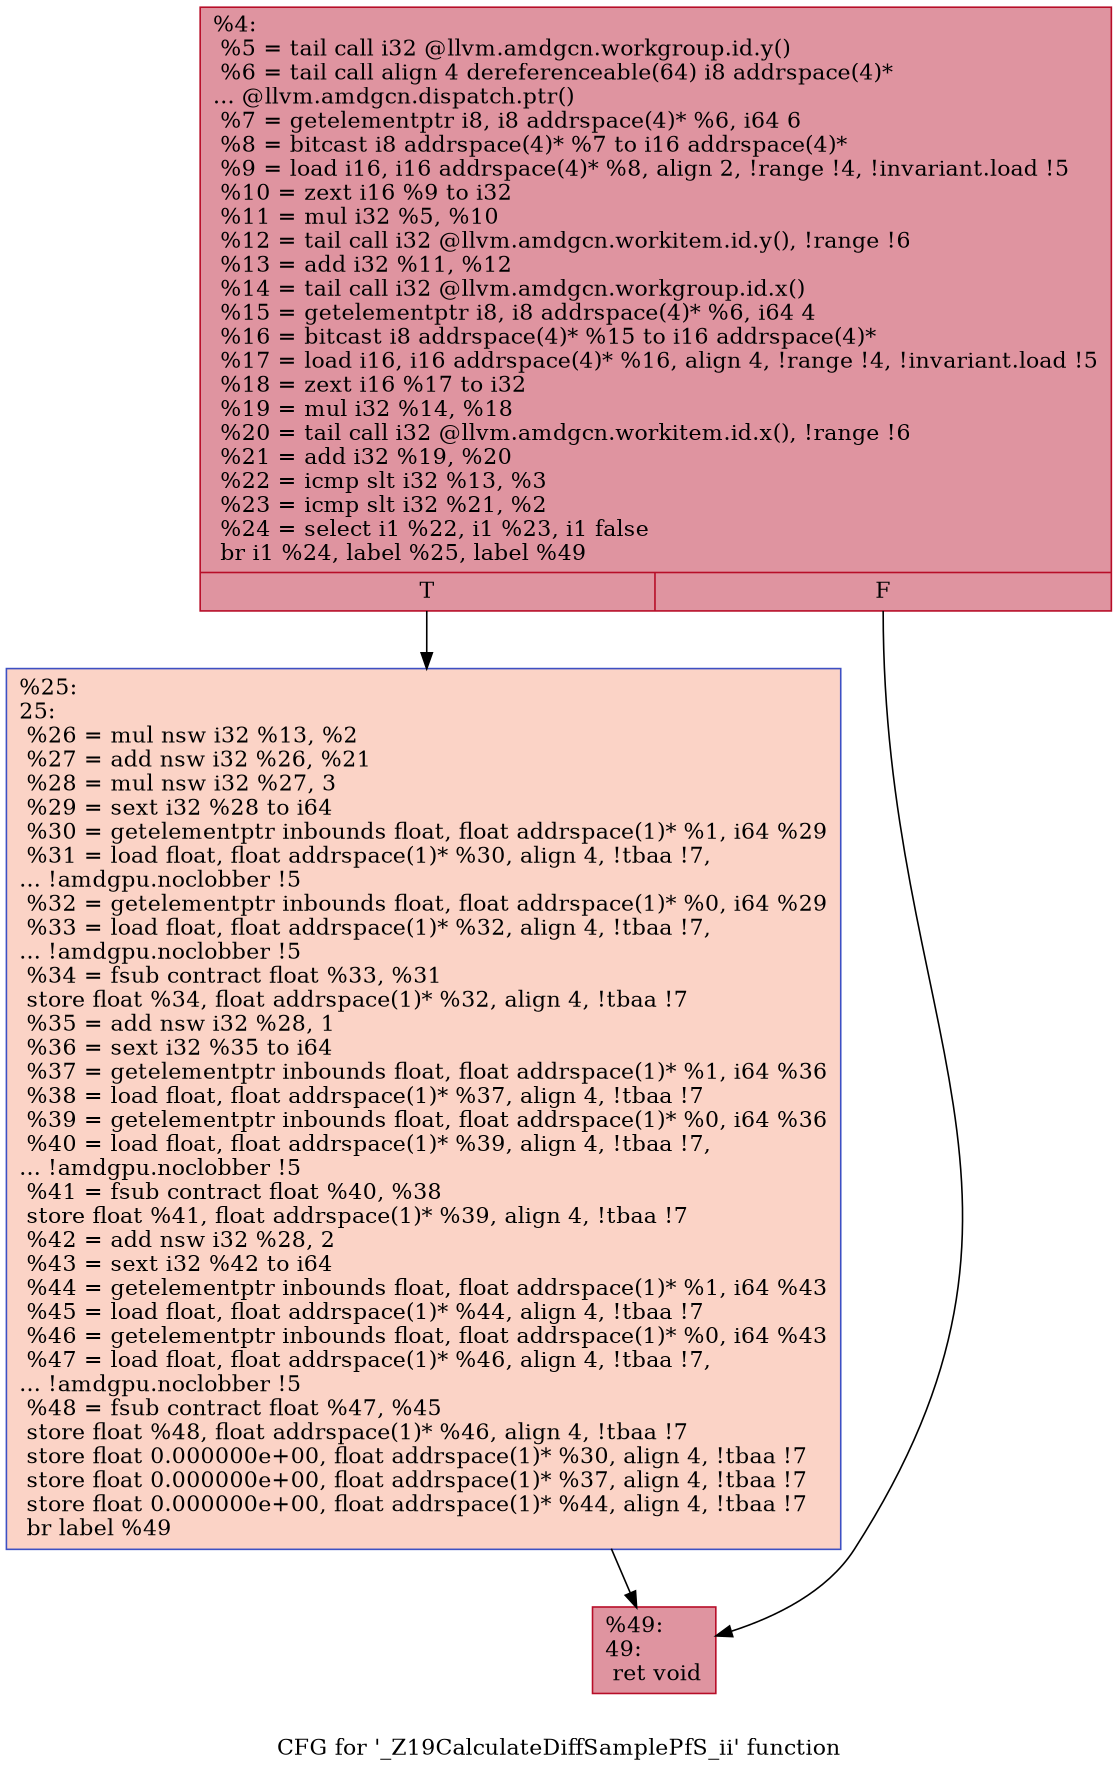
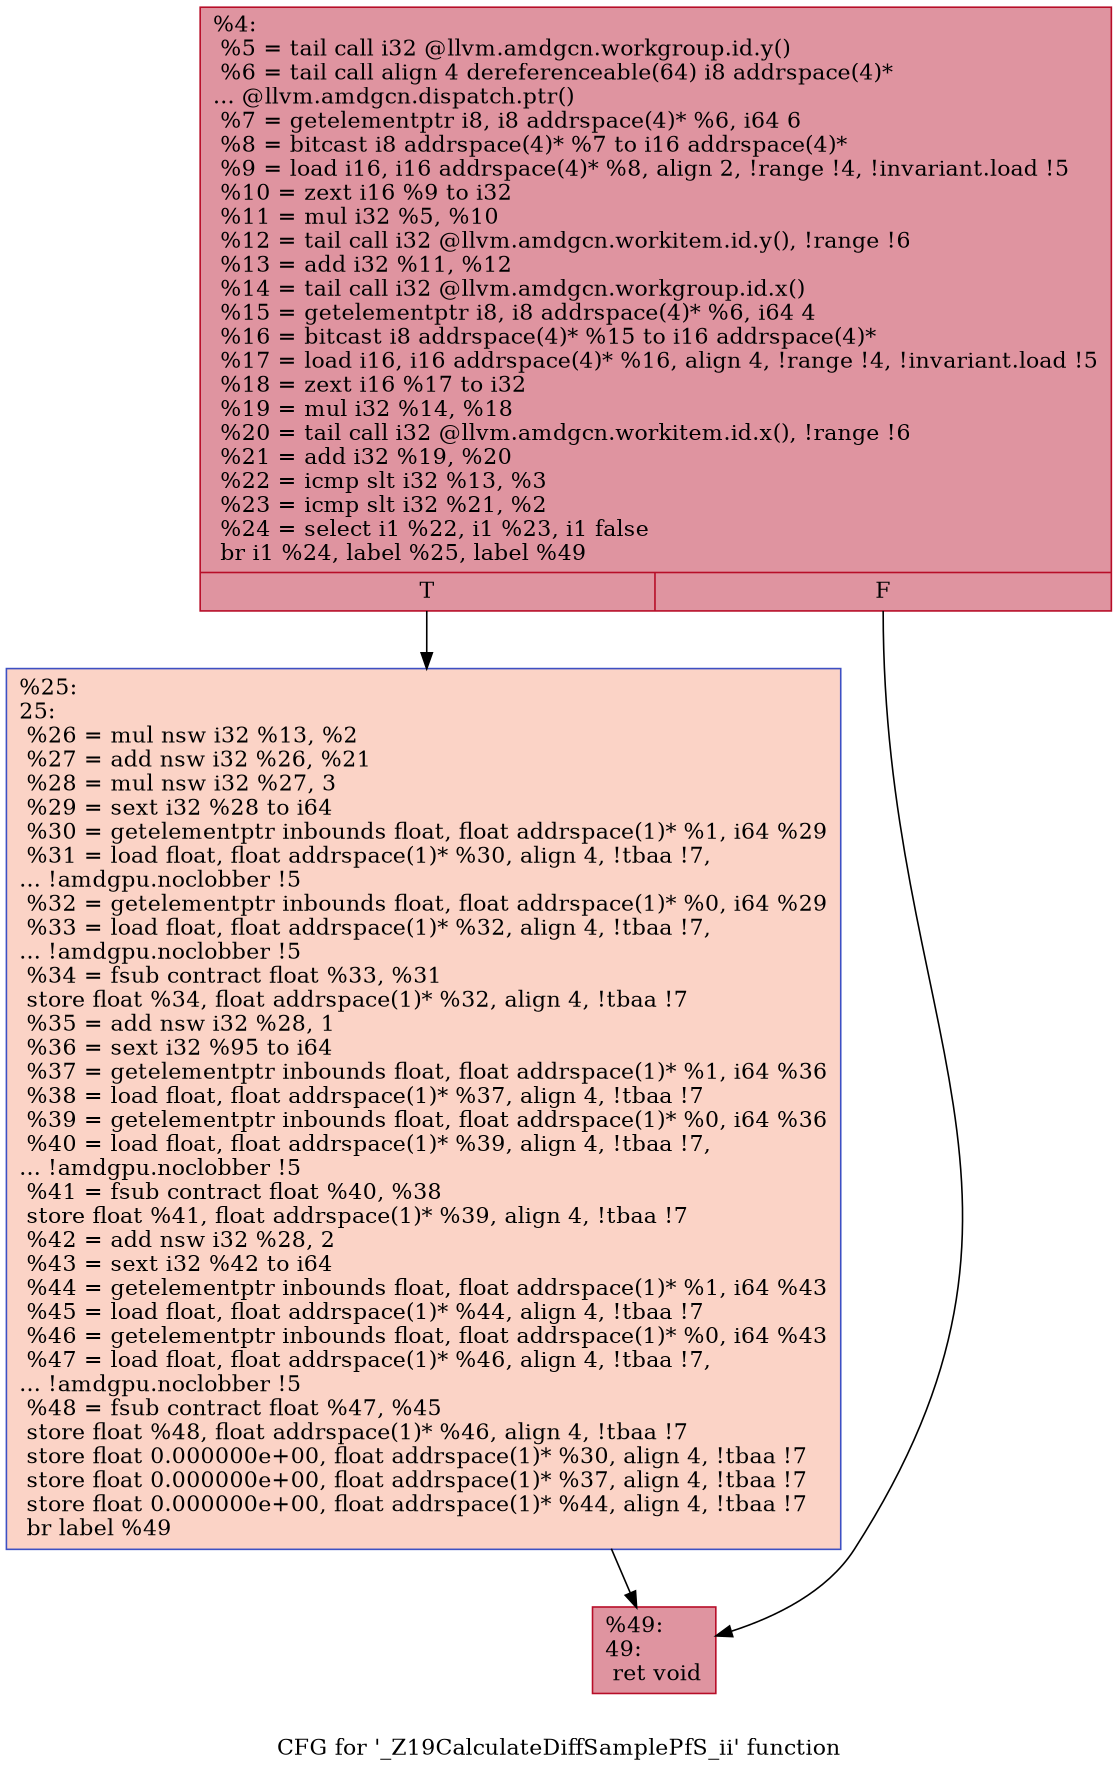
(176, 1048) -> (176, 1048)
